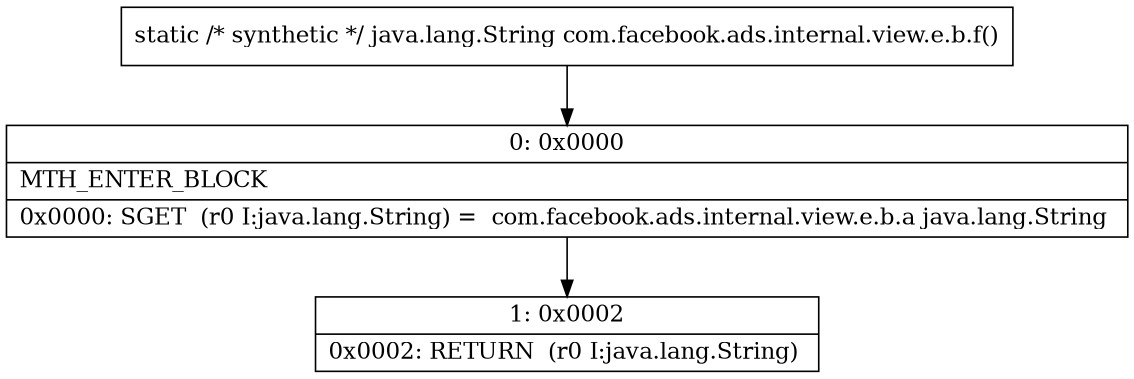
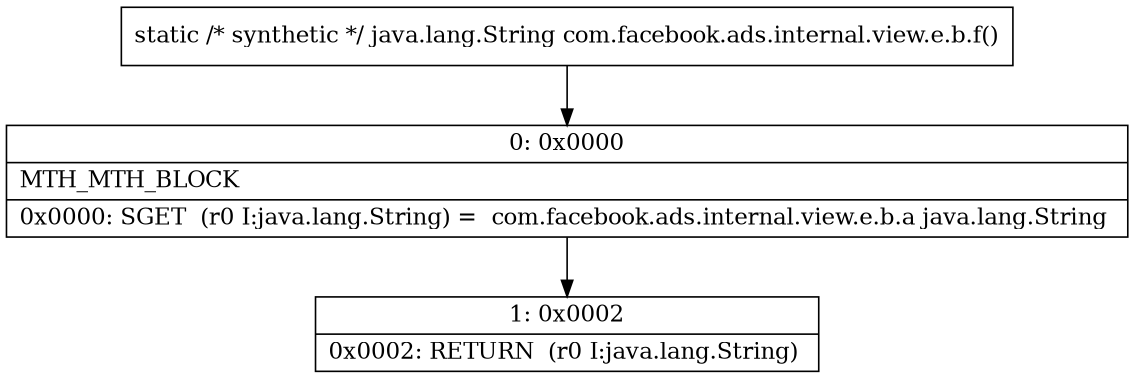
(144, 180) -> (129, 180)
